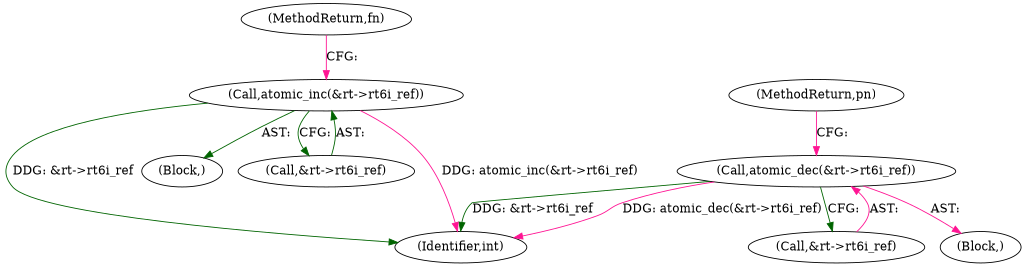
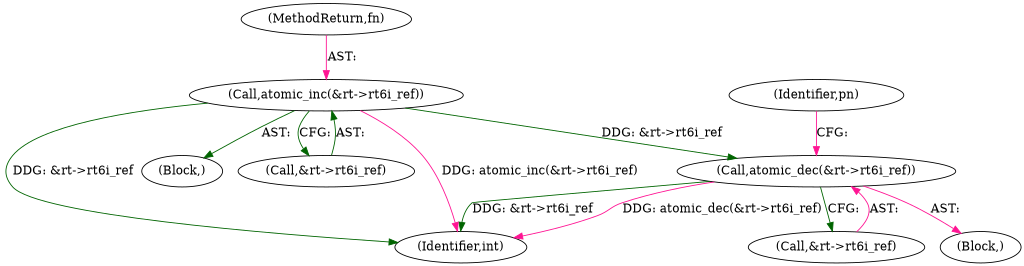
(344, 57) -> (344, 57)
(816, 95) -> (816, 95)
none -> (567, 133)
